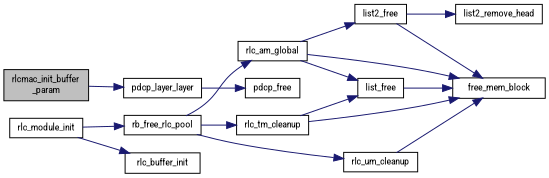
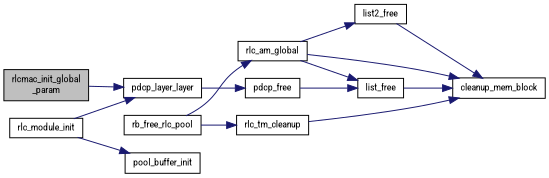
(499, 14) -> none
(46, 85) -> (46, 85)
(499, 88) -> (499, 88)
(324, 107) -> (324, 88)
(98, 127) -> (100, 110)
(381, 162) -> none
(163, 163) -> (163, 163)
